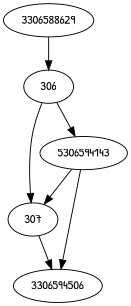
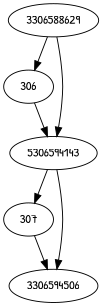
none -> (63, 82)
(31, 147) -> none
